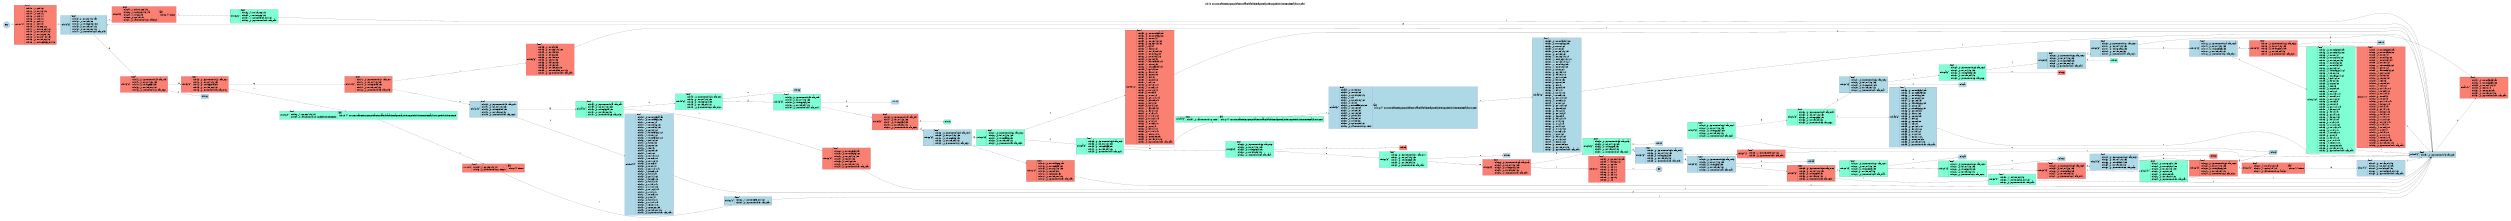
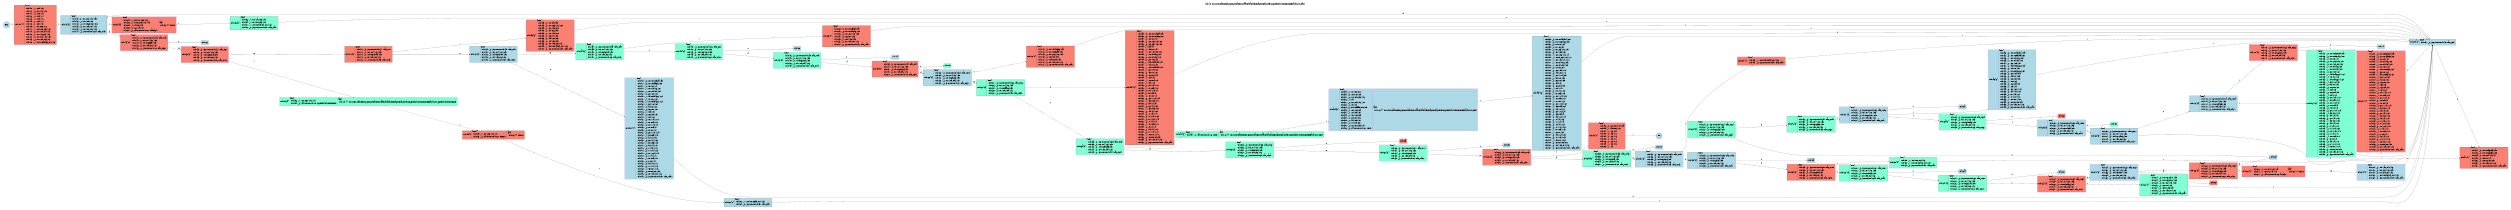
(1862, 117) -> (1938, 113)
